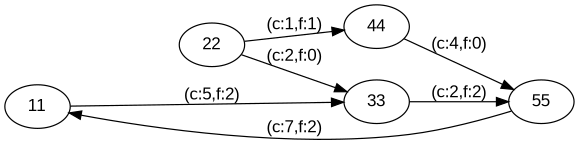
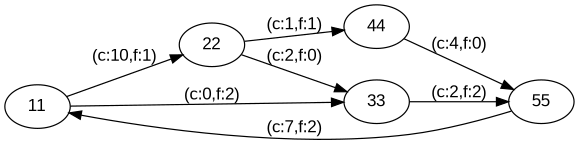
none -> (119, 78)
(212, 95) -> (212, 95)
